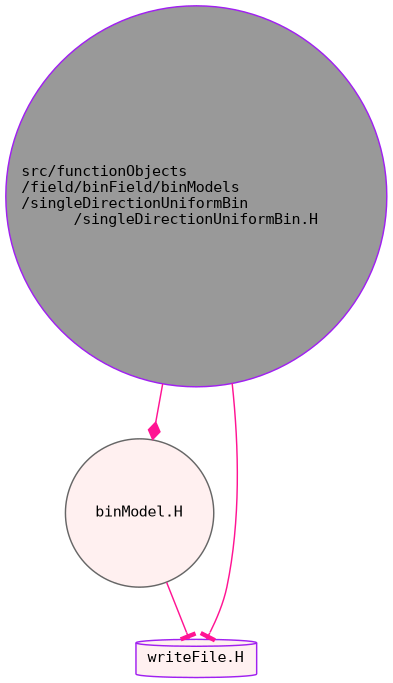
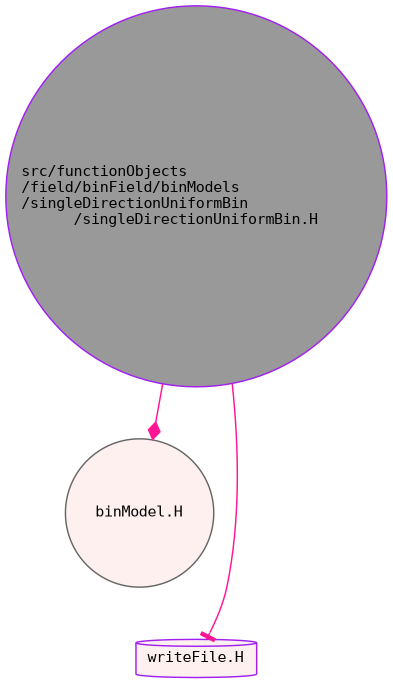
(177, 607) -> none
